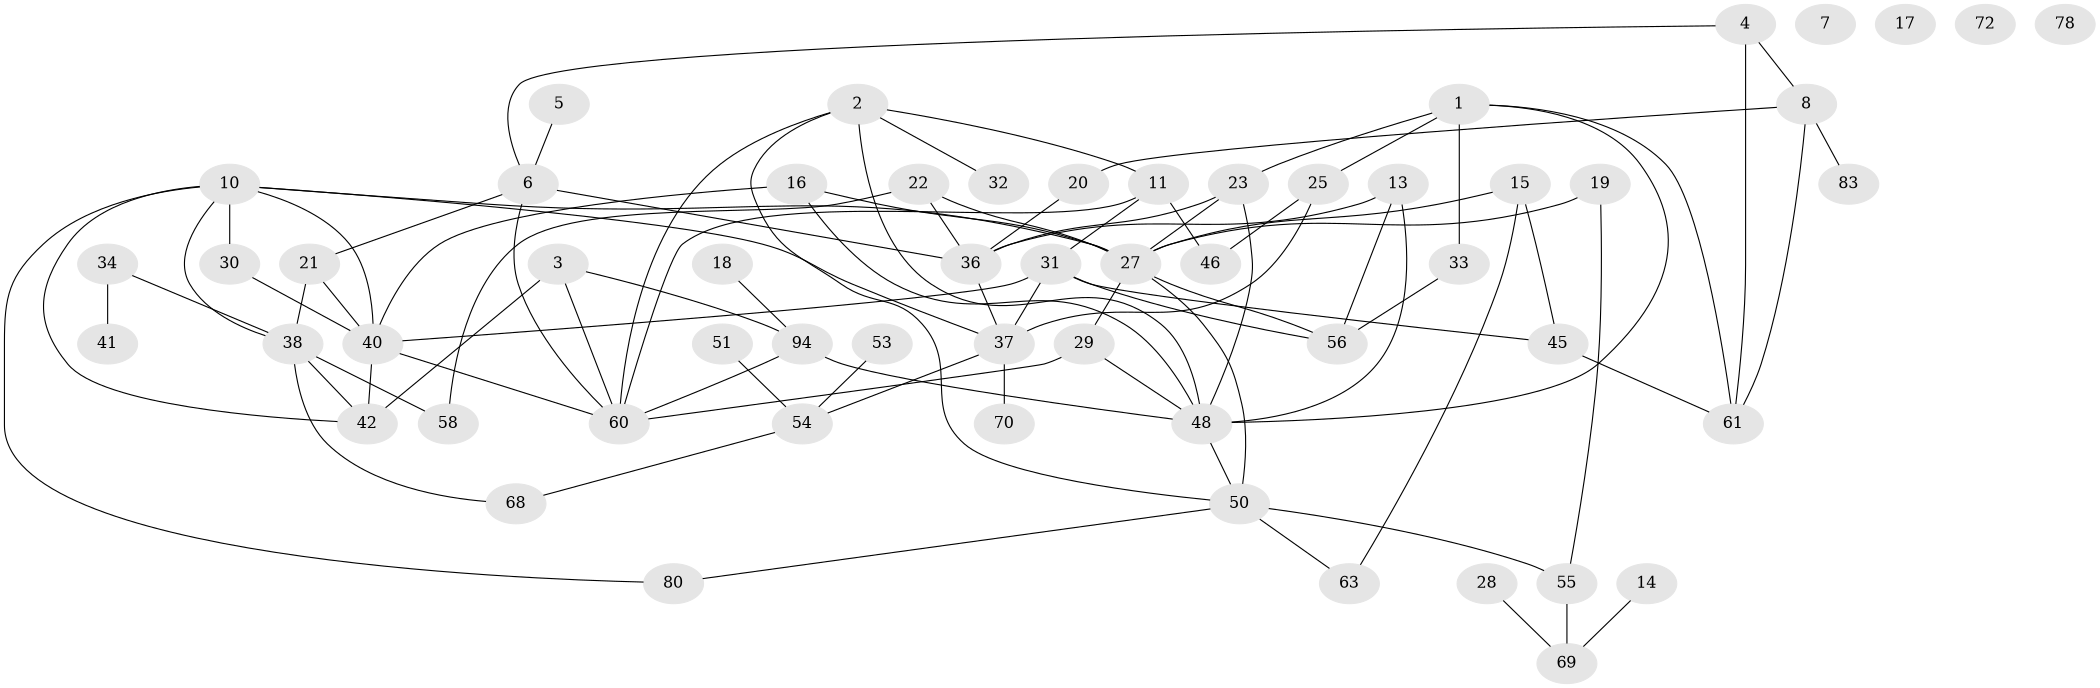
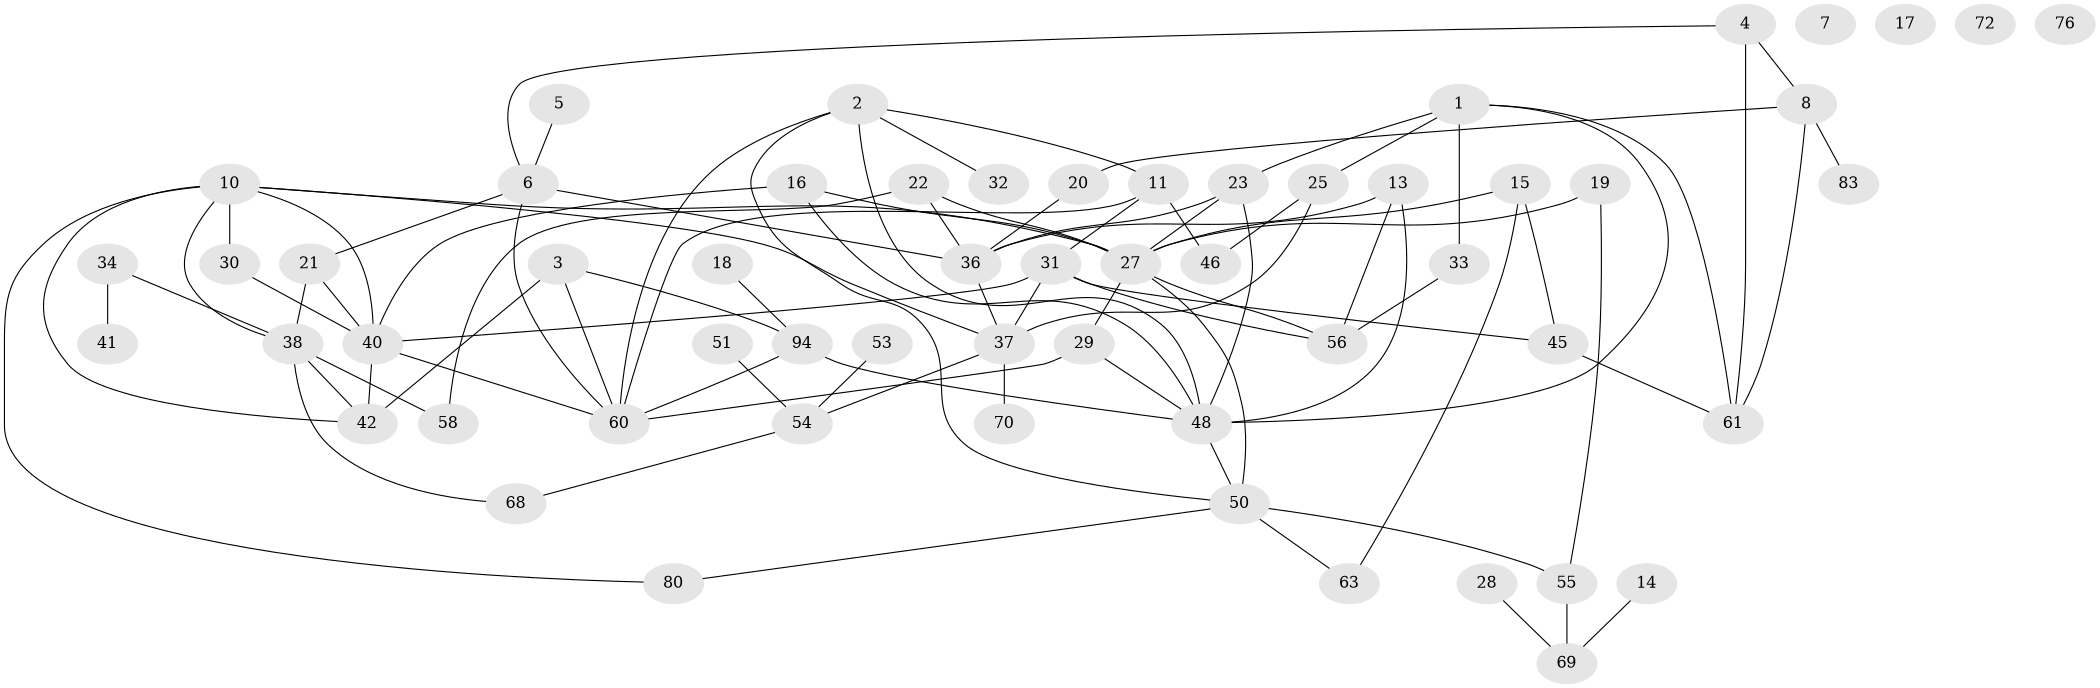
(2065, 24) -> (2065, 24)
